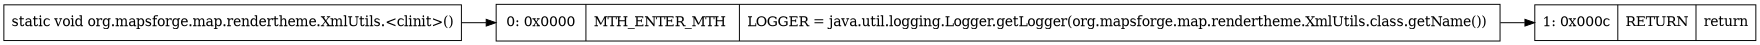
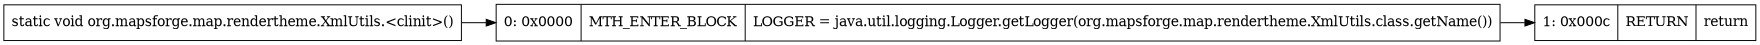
(660, 22) -> (663, 22)
